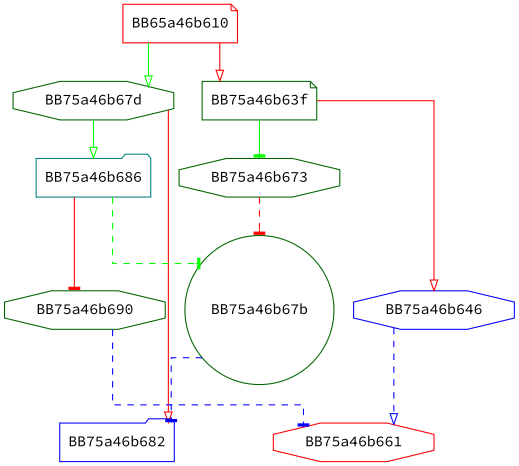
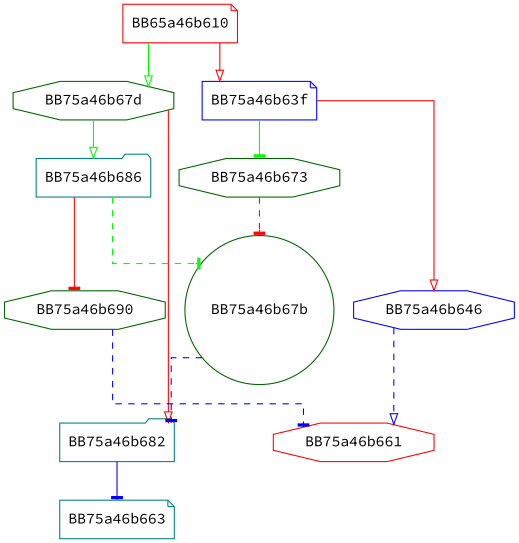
(259, 101) -> (259, 101)
(117, 442) -> (117, 442)
none -> (117, 519)
